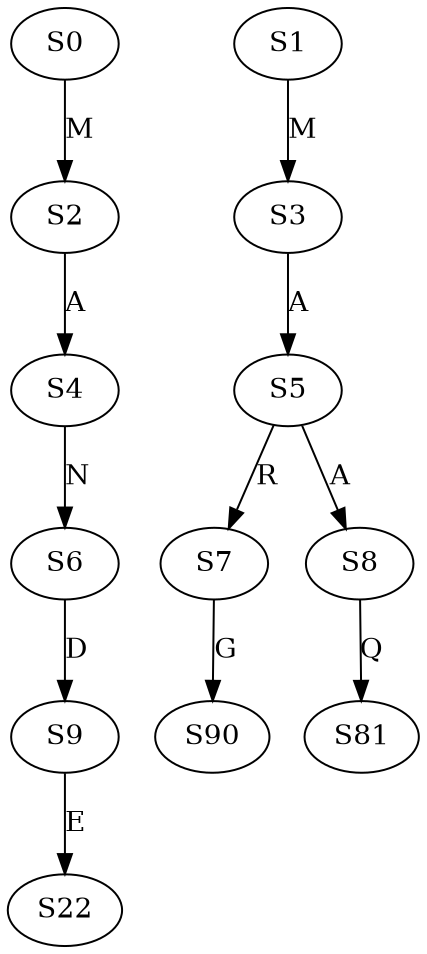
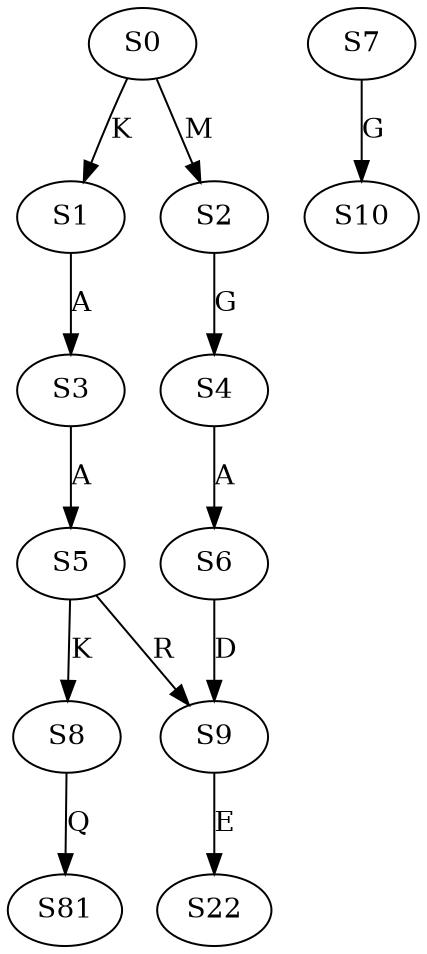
none -> (109, 120)
(303, 130) -> (81, 304)
(75, 304) -> (226, 304)
(255, 467) -> (136, 643)
(78, 477) -> (224, 477)
(340, 477) -> (82, 650)
(212, 737) -> (362, 217)
